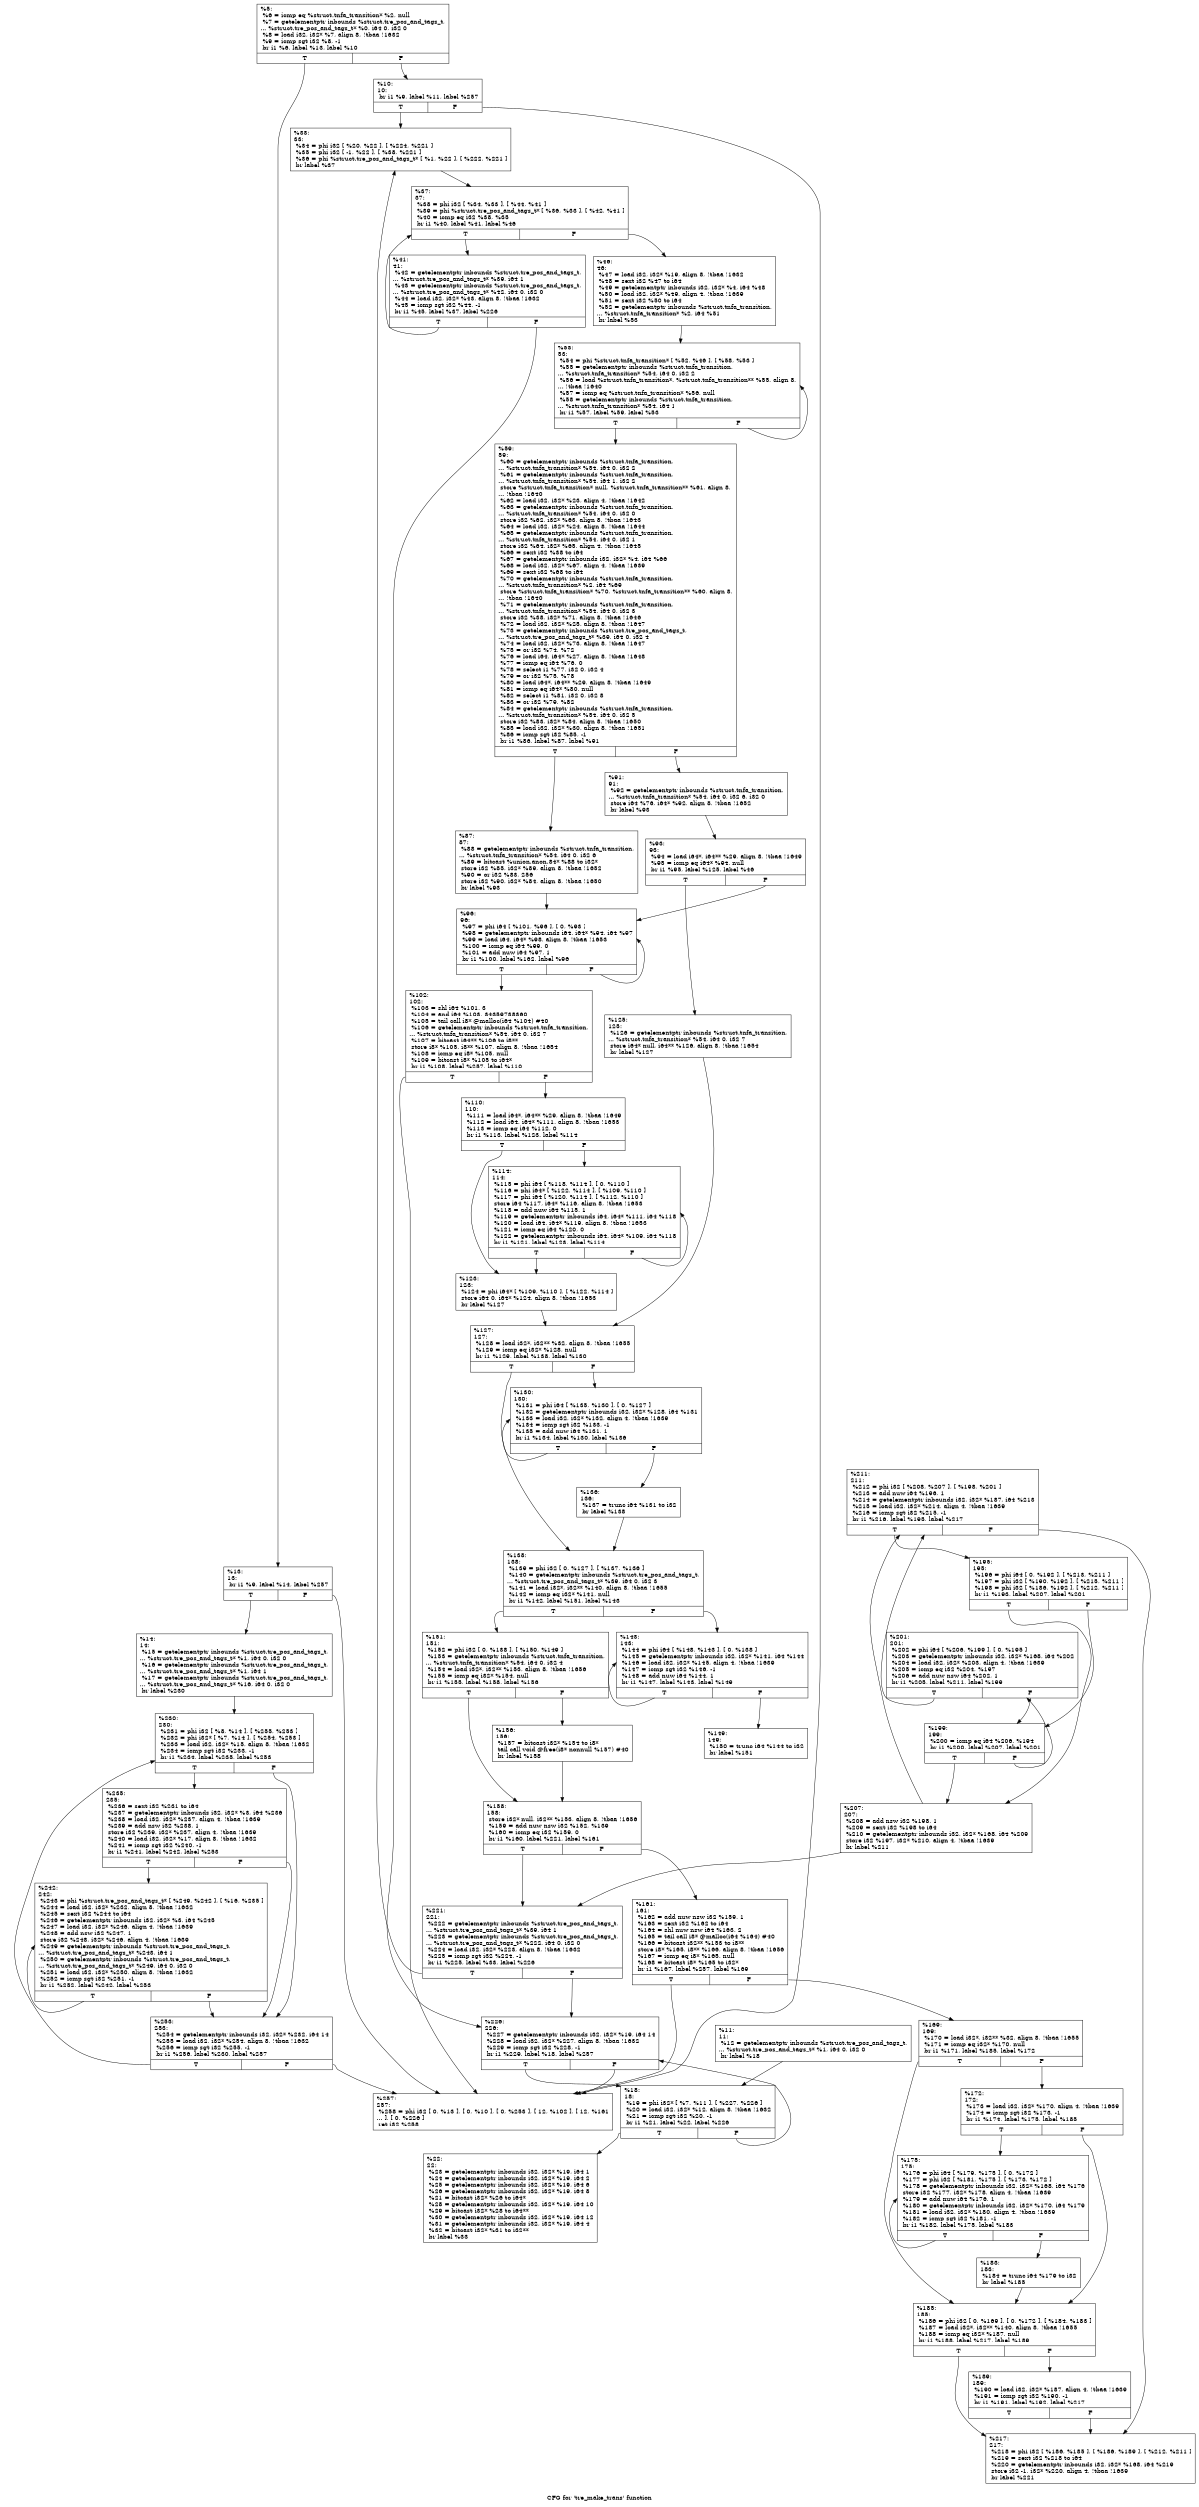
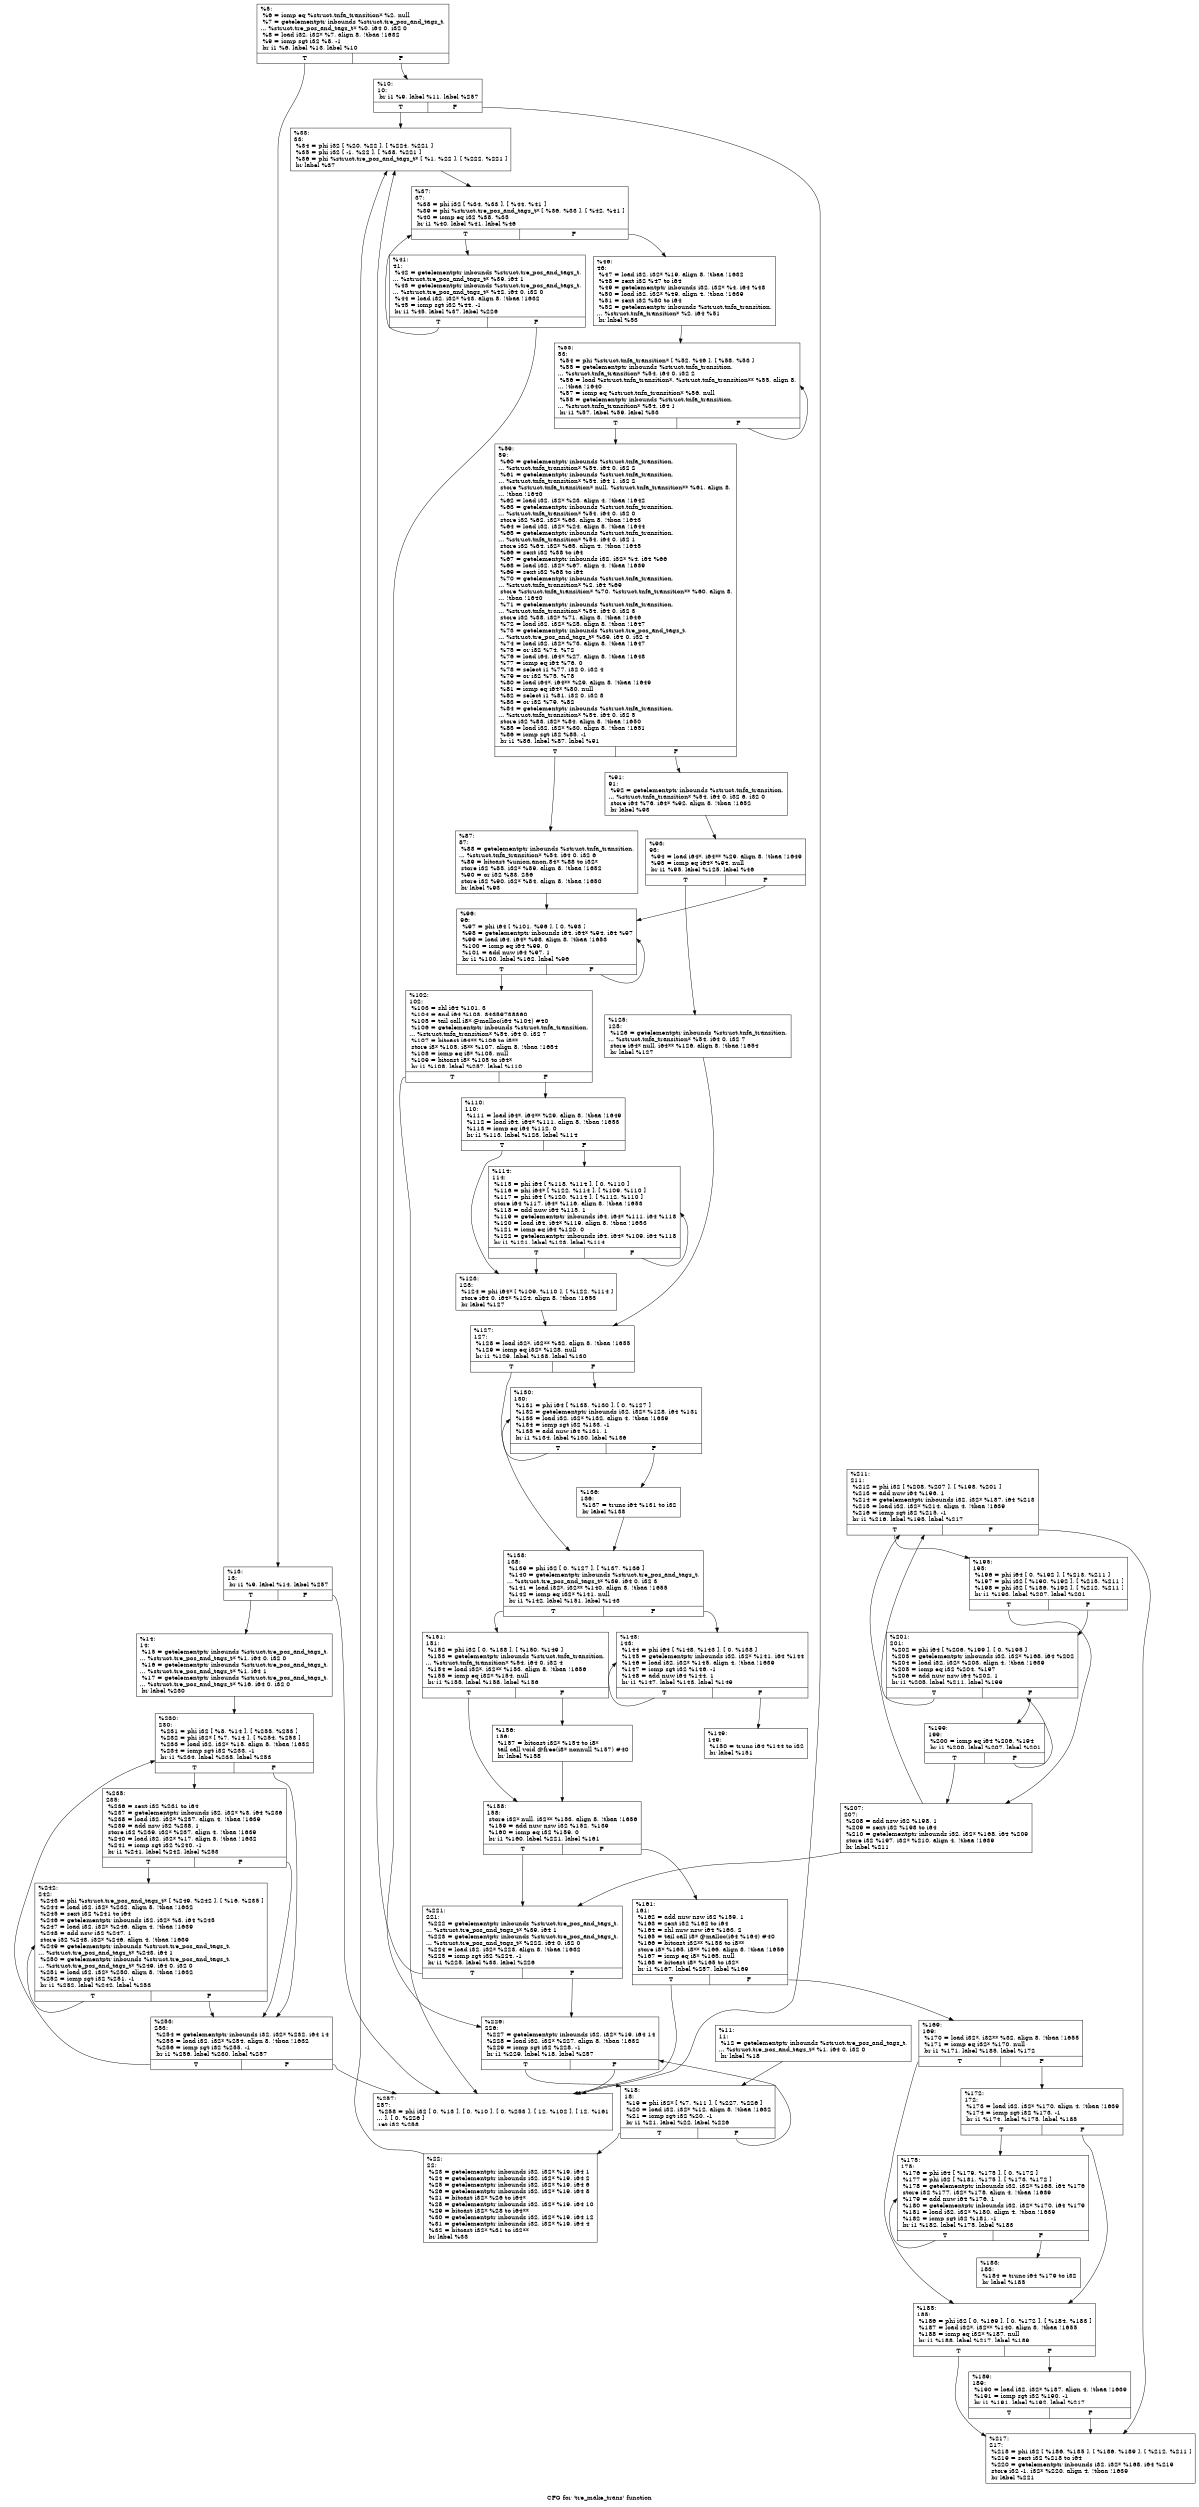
none -> (361, 1186)
(1092, 1677) -> (1086, 1622)
(85, 1914) -> (85, 1914)
(1020, 2294) -> none
